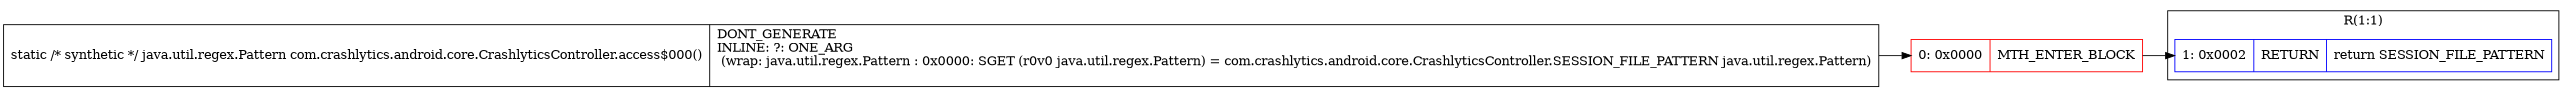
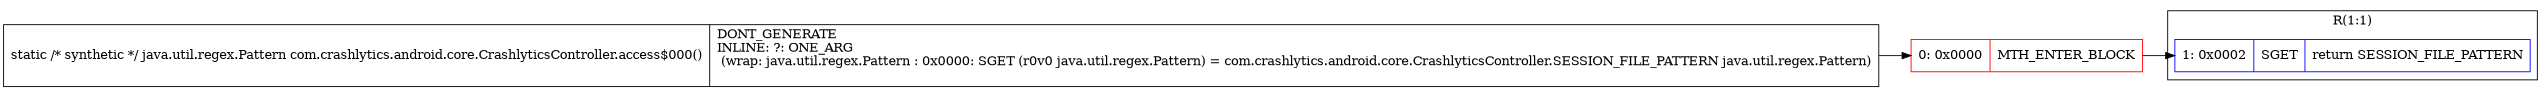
(2290, 55) -> (2279, 55)
